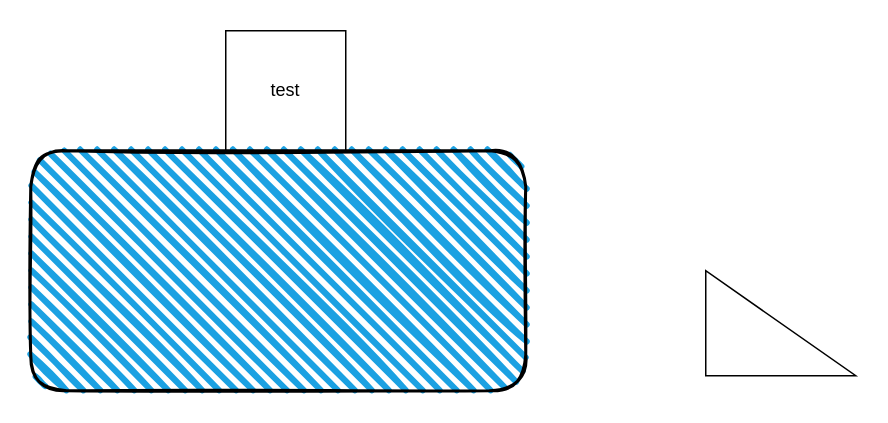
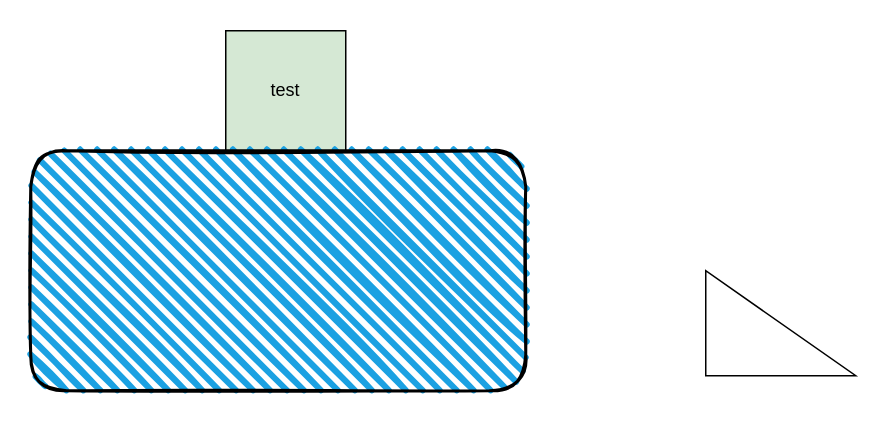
(286, 91) -> (286, 91)
